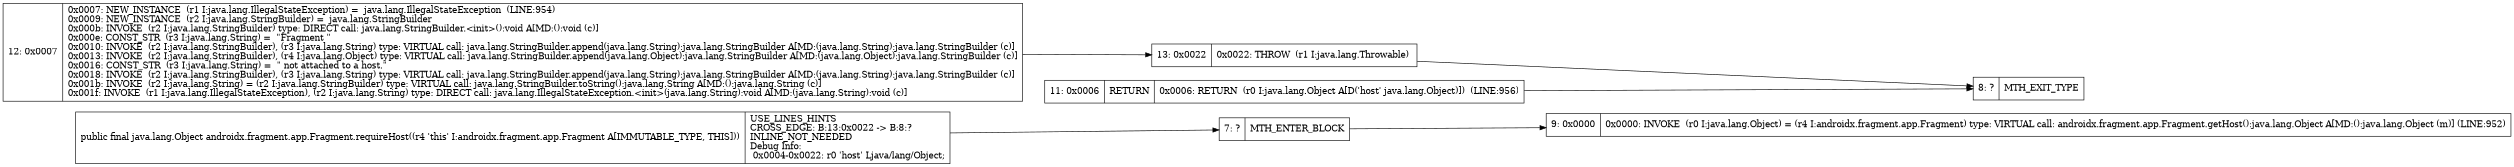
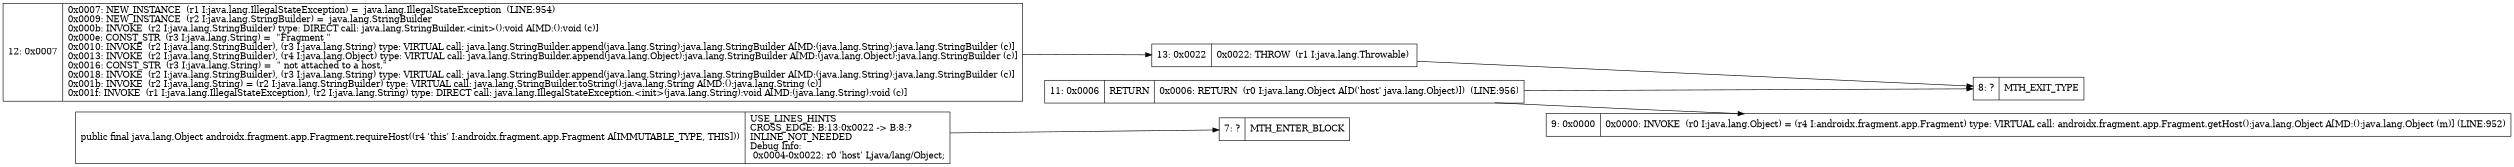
(1445, 128) -> (1616, 108)
